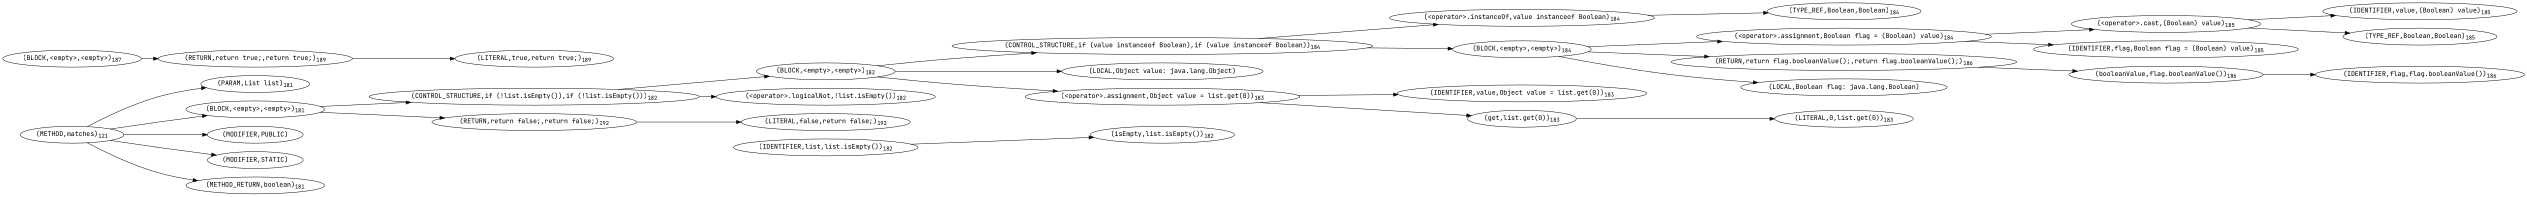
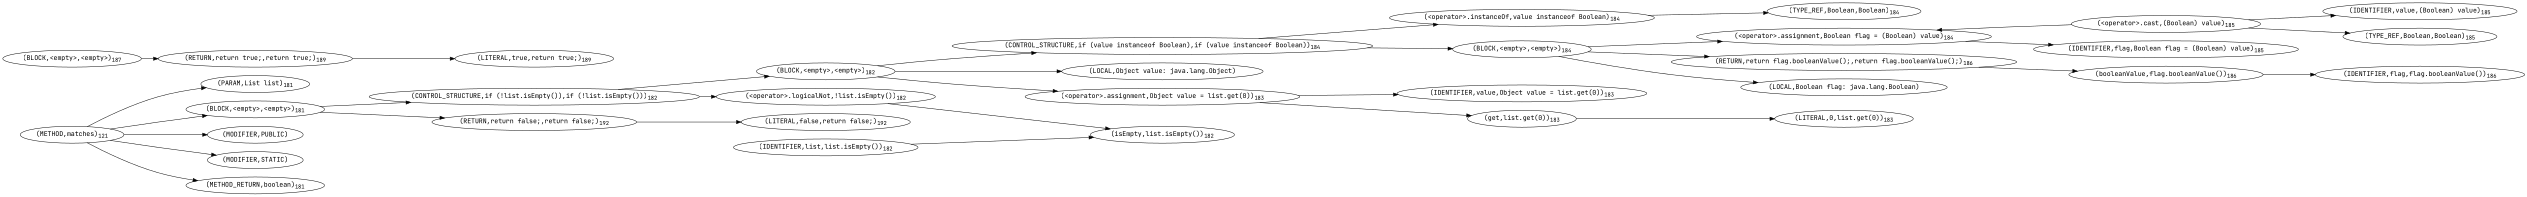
(2037, 32) -> (2007, 27)
none -> (997, 116)
